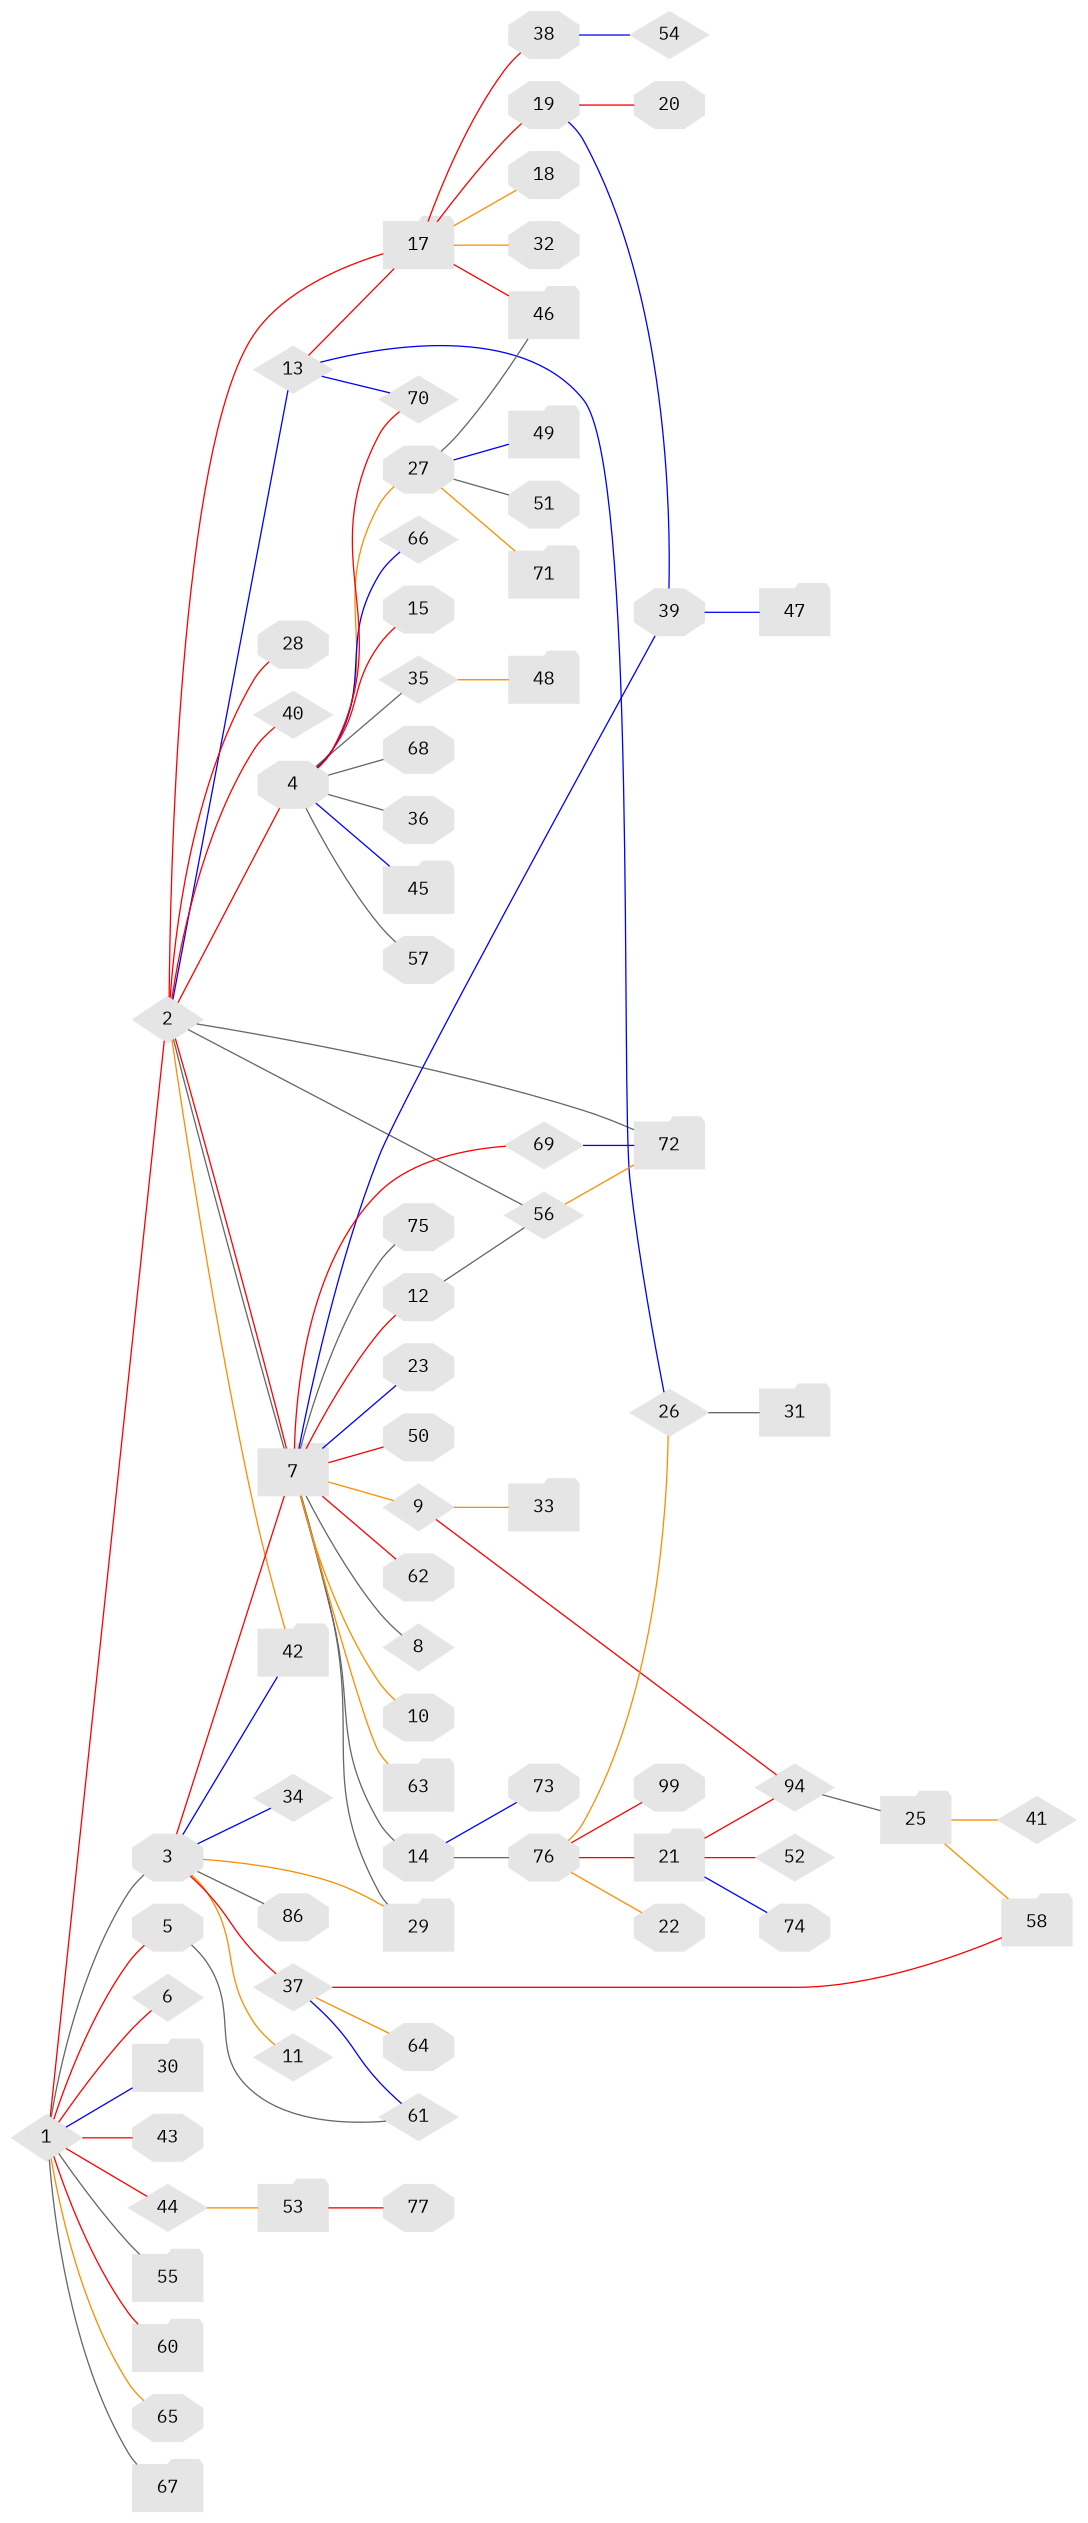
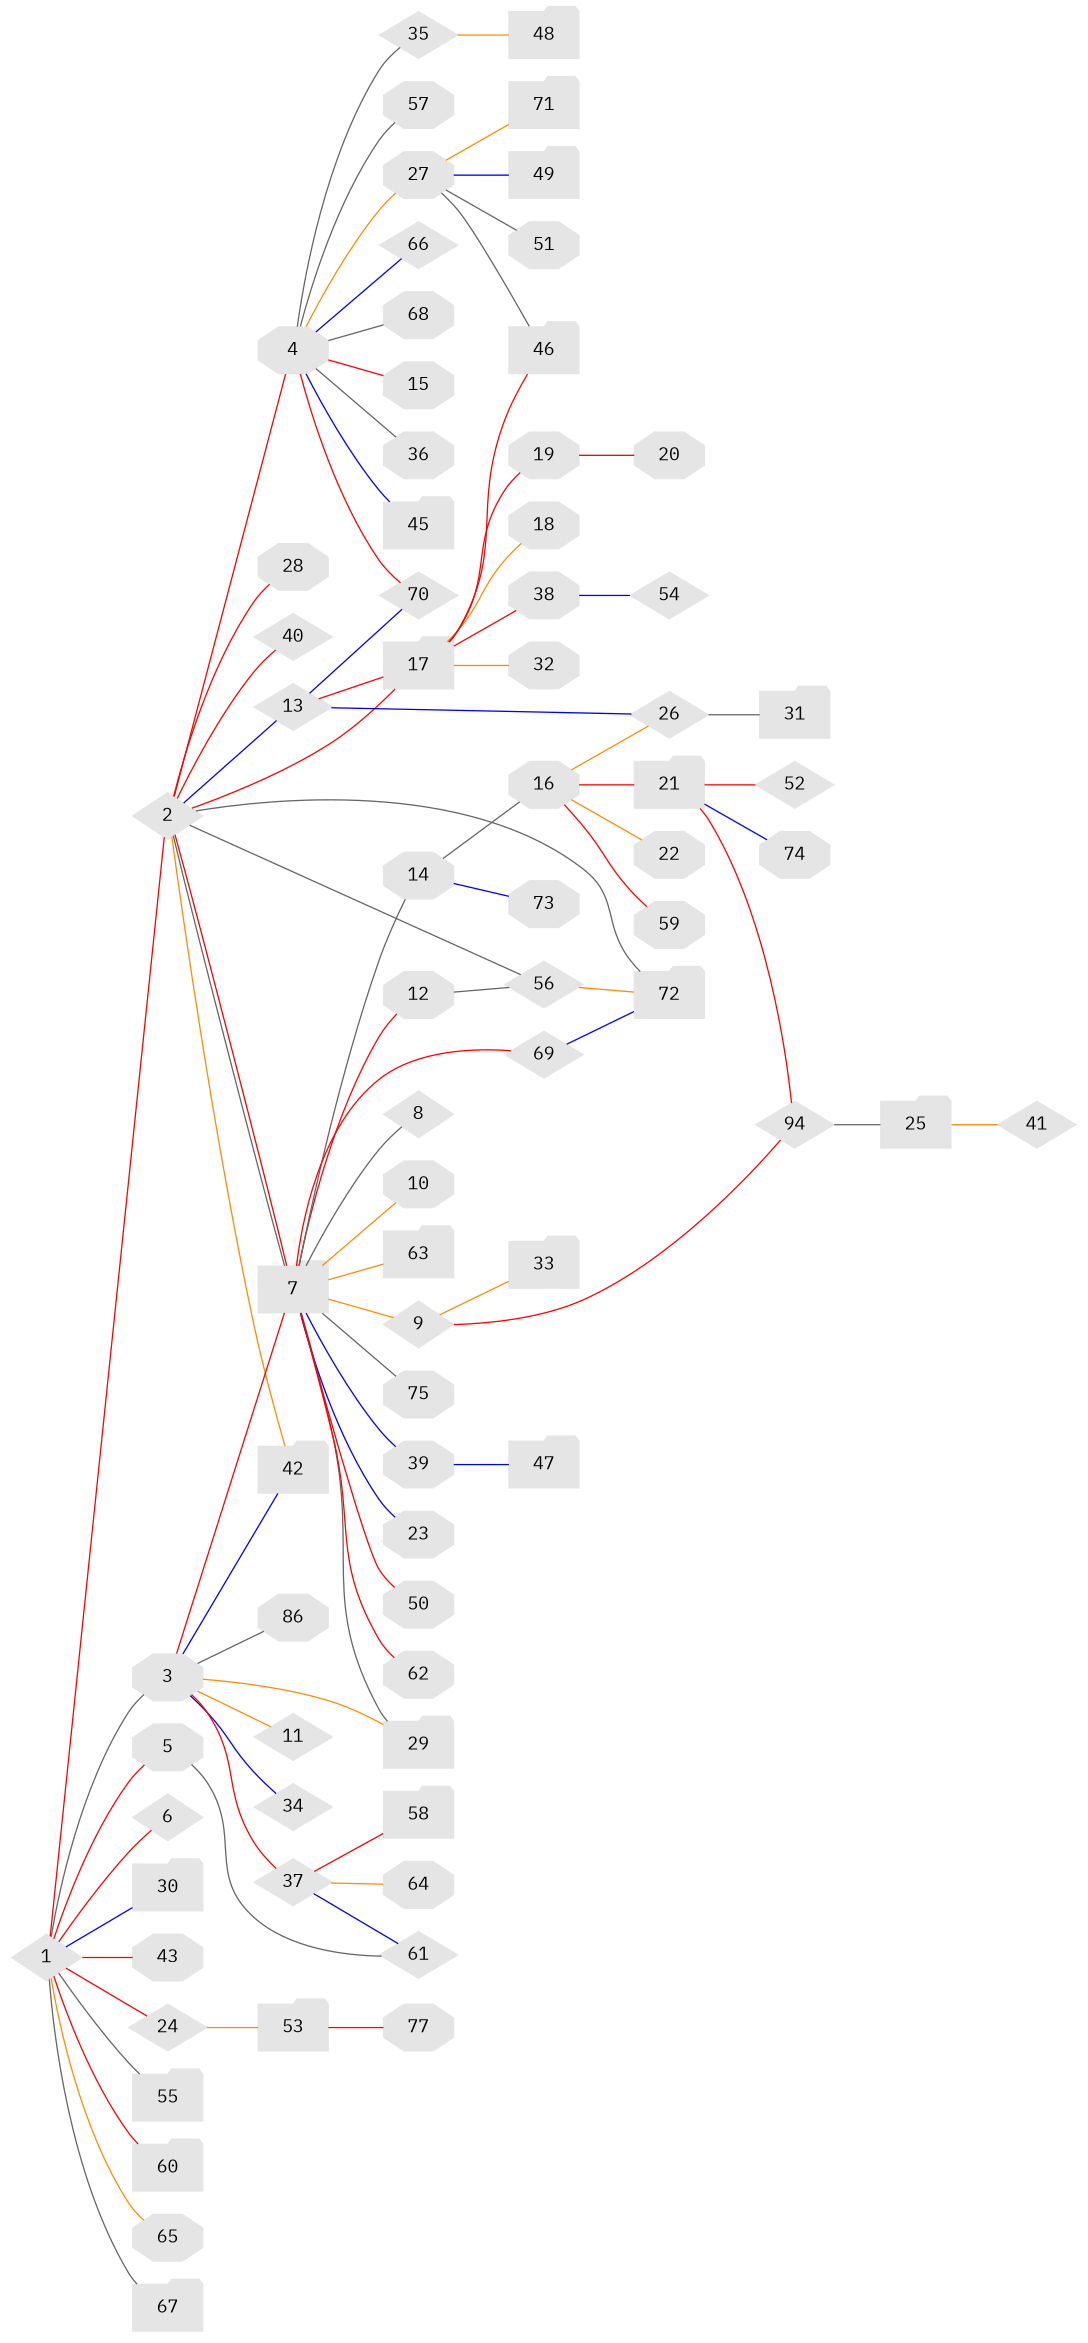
(651, 347) -> none
(669, 1788) -> (669, 925)
(544, 1858) -> (544, 785)
(976, 1871) -> none
(168, 2208) -> (168, 2028)
